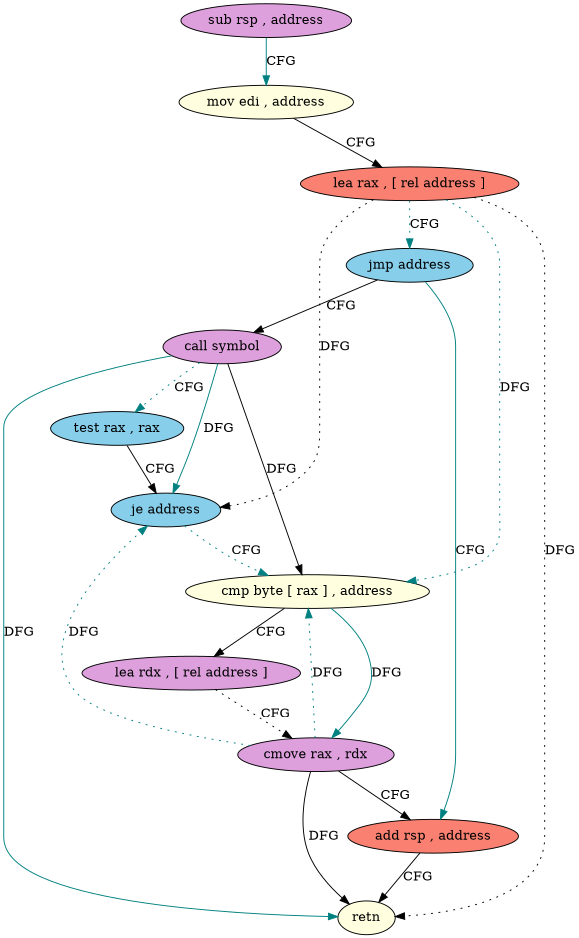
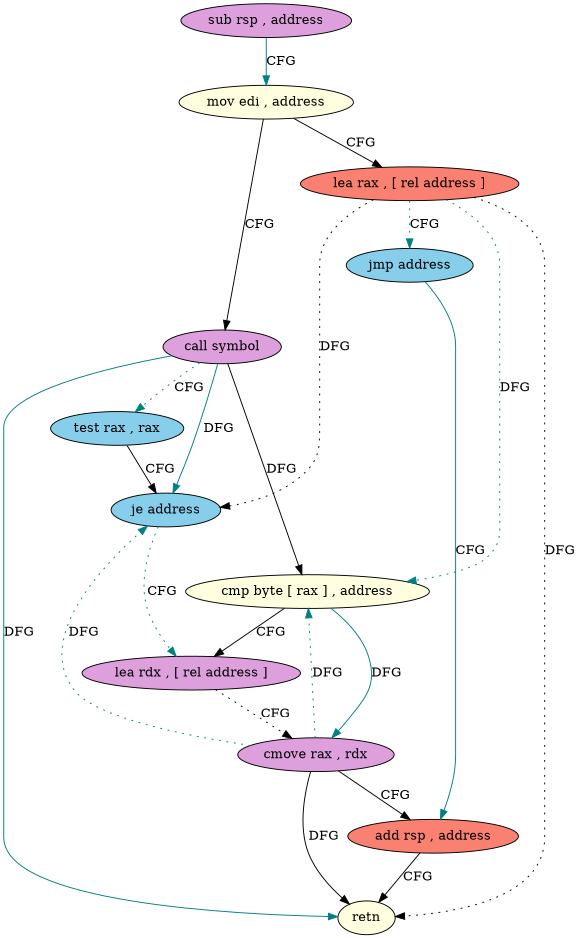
(326, 302) -> (245, 220)
(221, 551) -> (144, 590)
